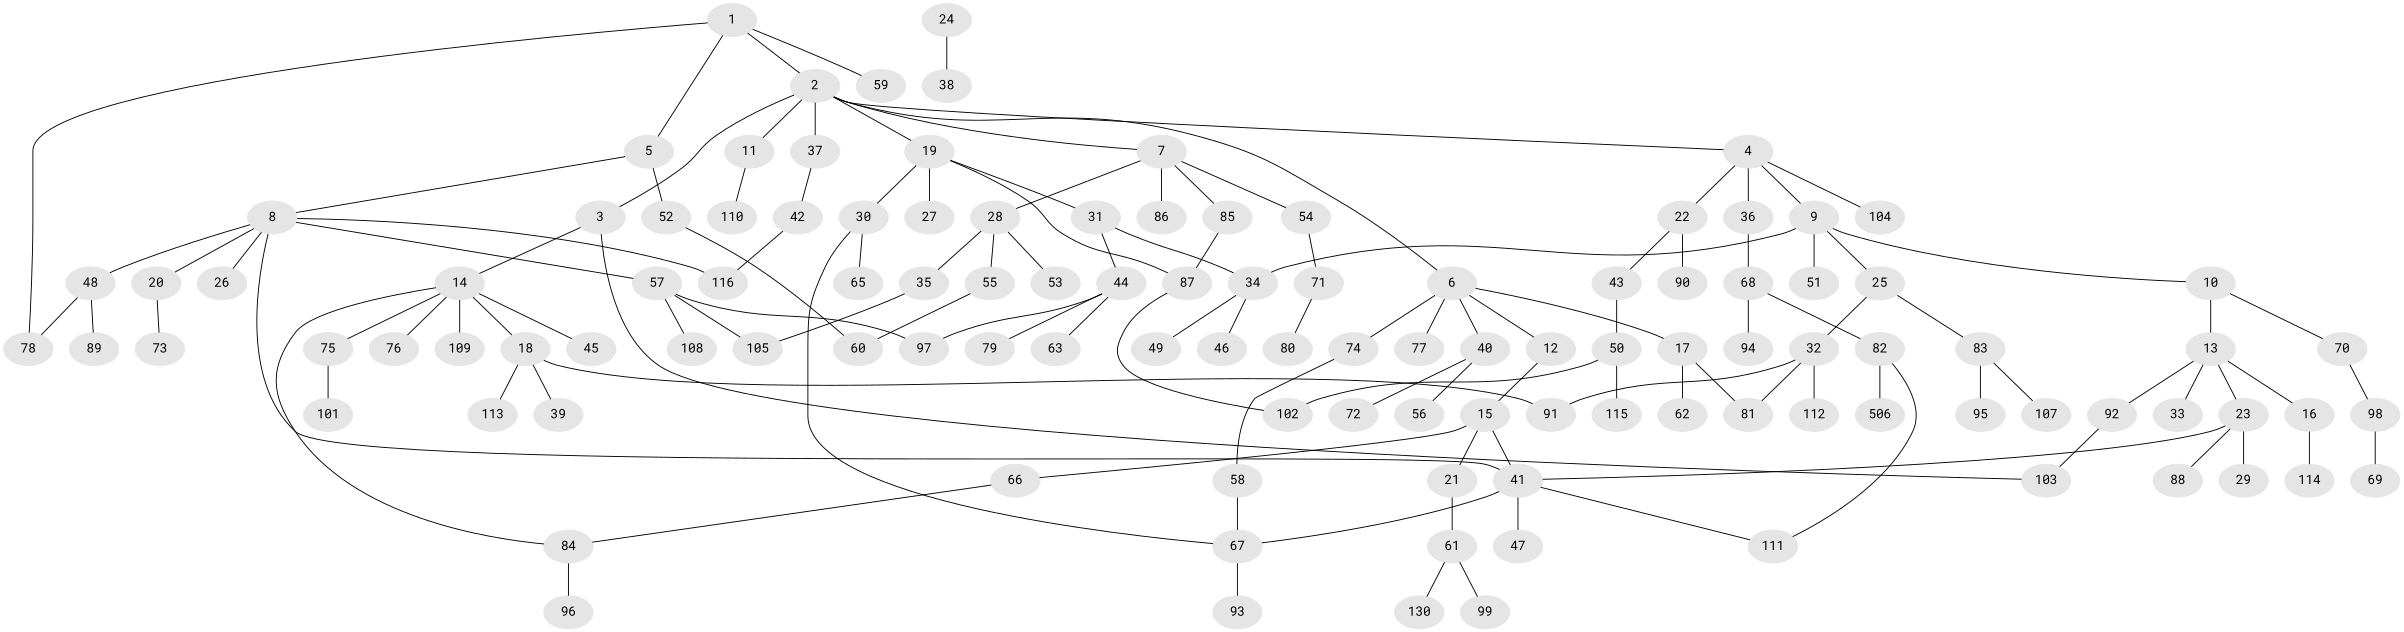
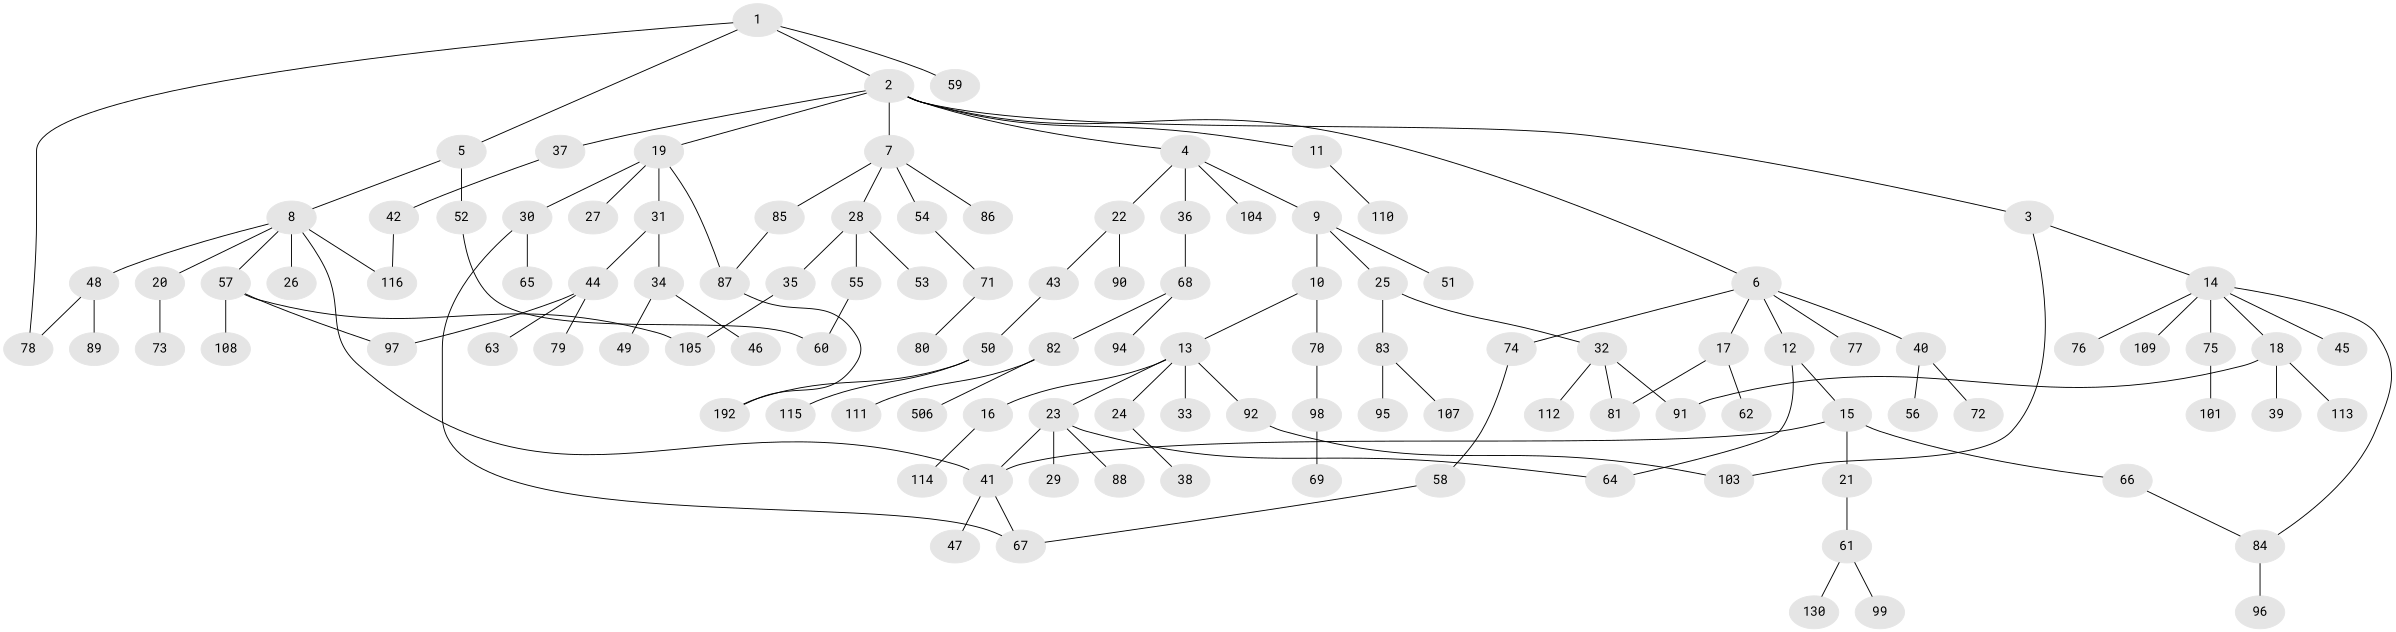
(1534, 250) -> none
none -> (1153, 382)
(1288, 415) -> (725, 415)
none -> (1610, 481)
(1645, 514) -> none
(1237, 612) -> none
